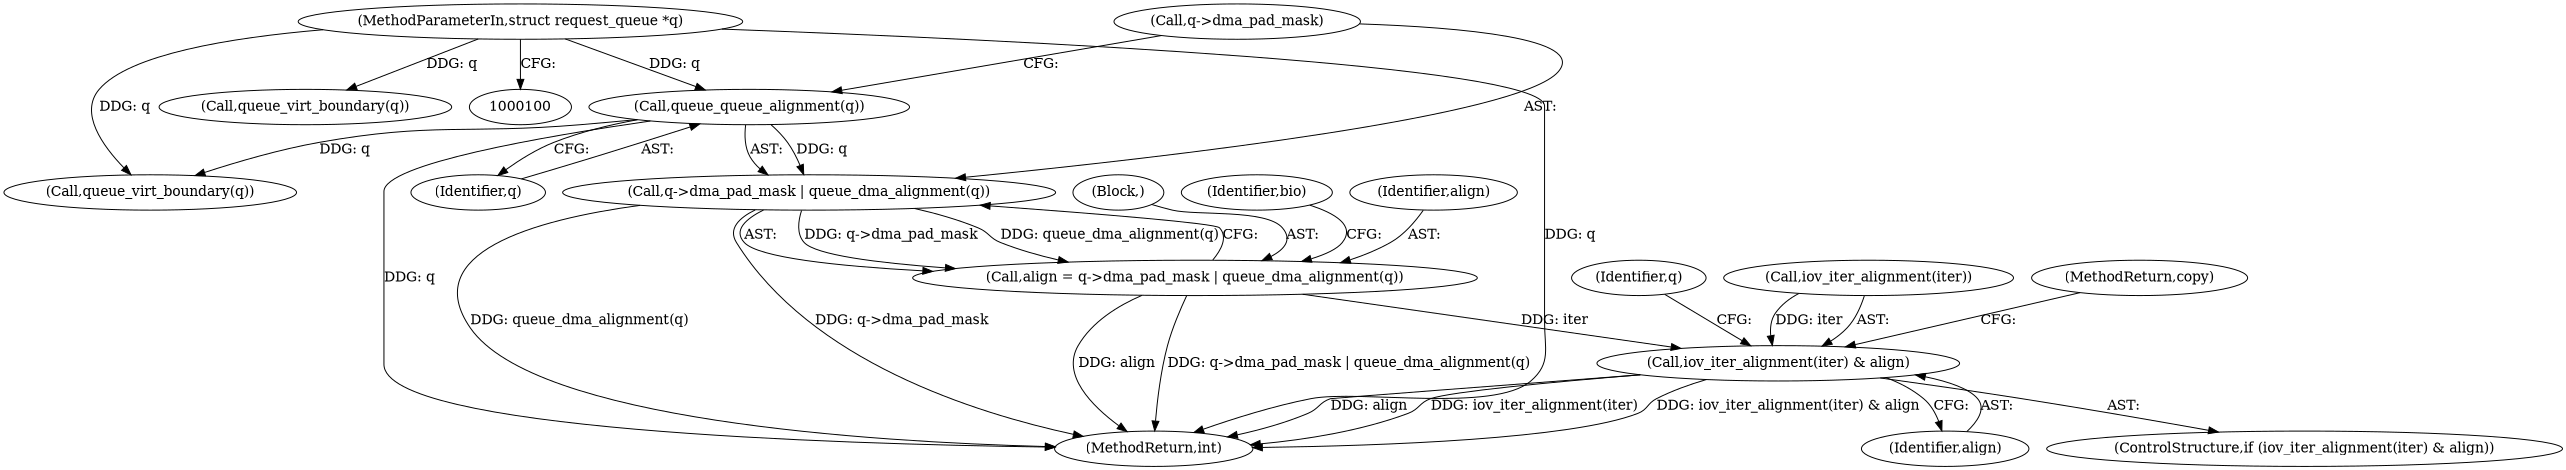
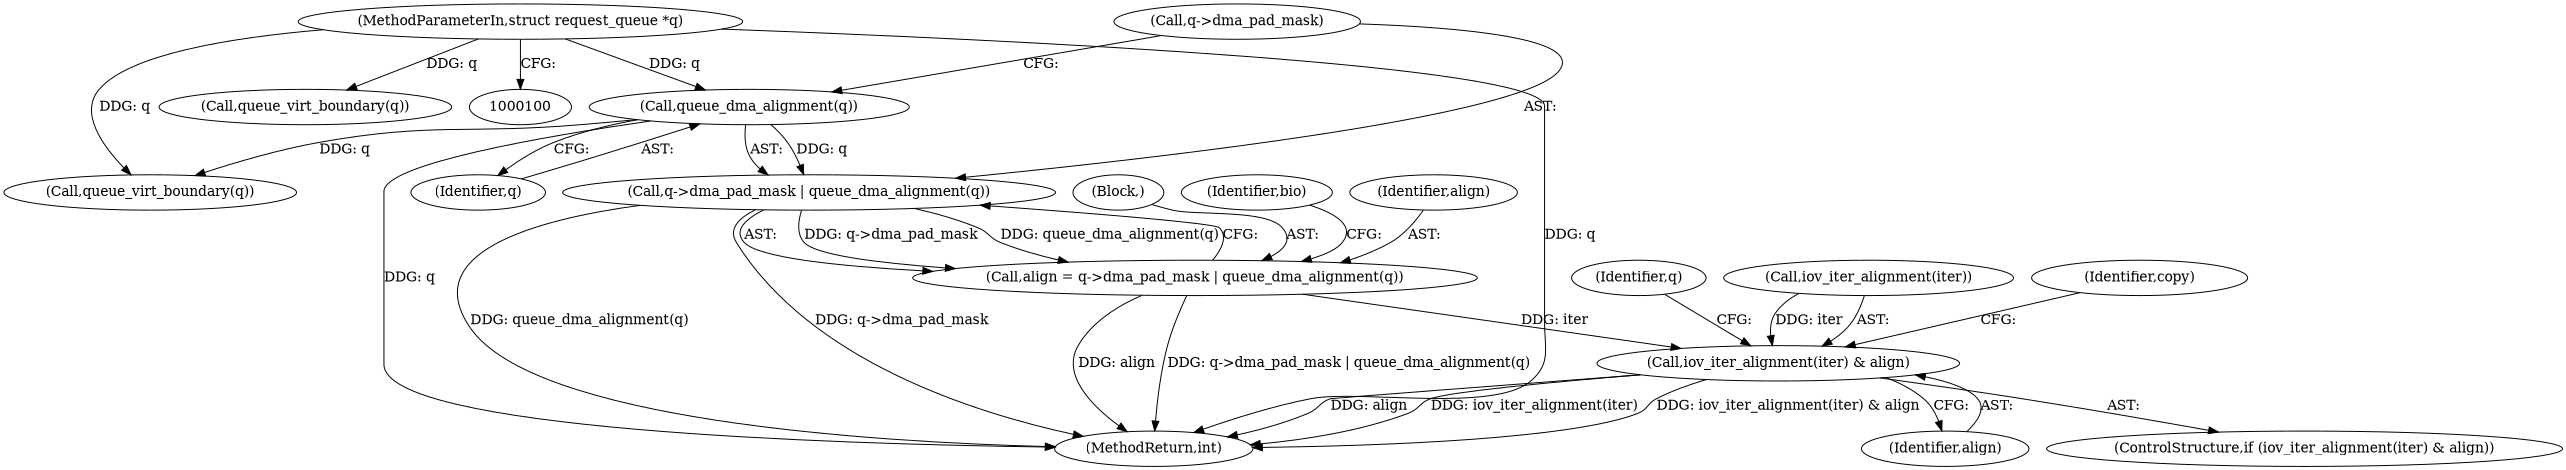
(749, 107) -> (749, 107)
(2140, 278) -> (2140, 278)
